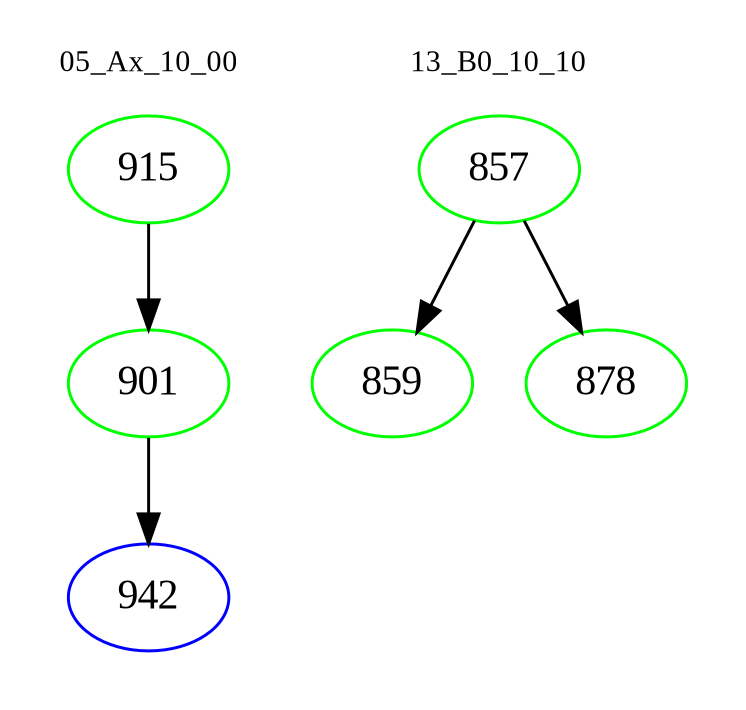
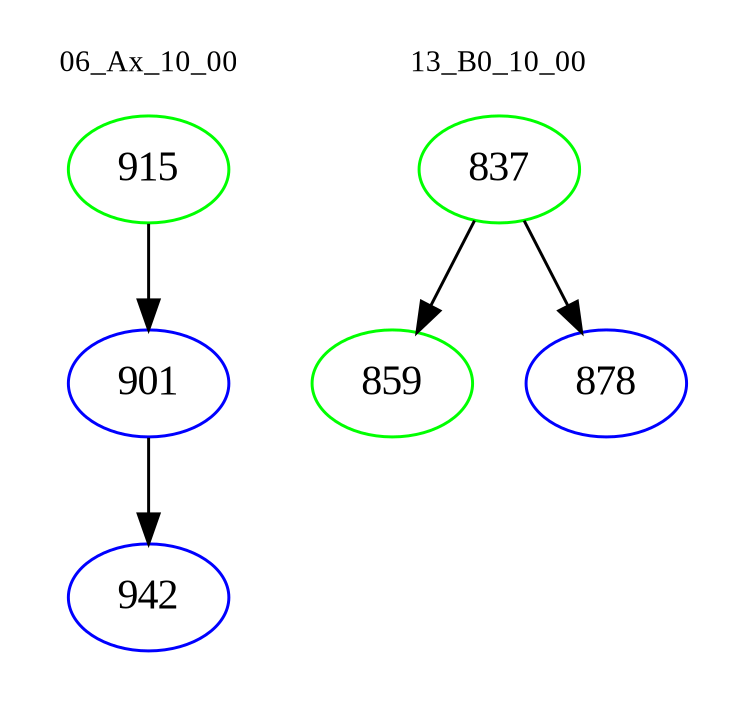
(150, 64) -> (150, 64)
(499, 64) -> (499, 64)
(499, 169) -> (499, 169)
(149, 383) -> (149, 383)
(606, 383) -> (606, 383)
